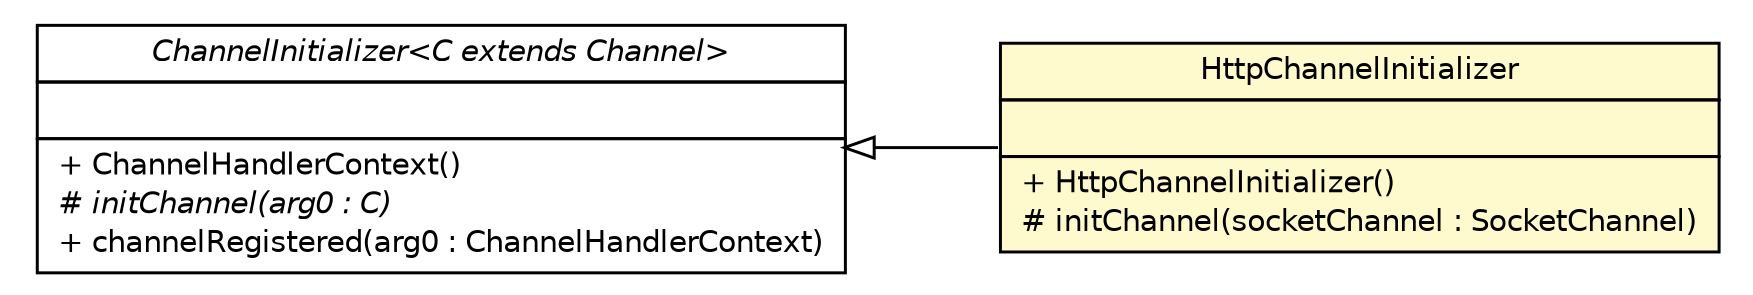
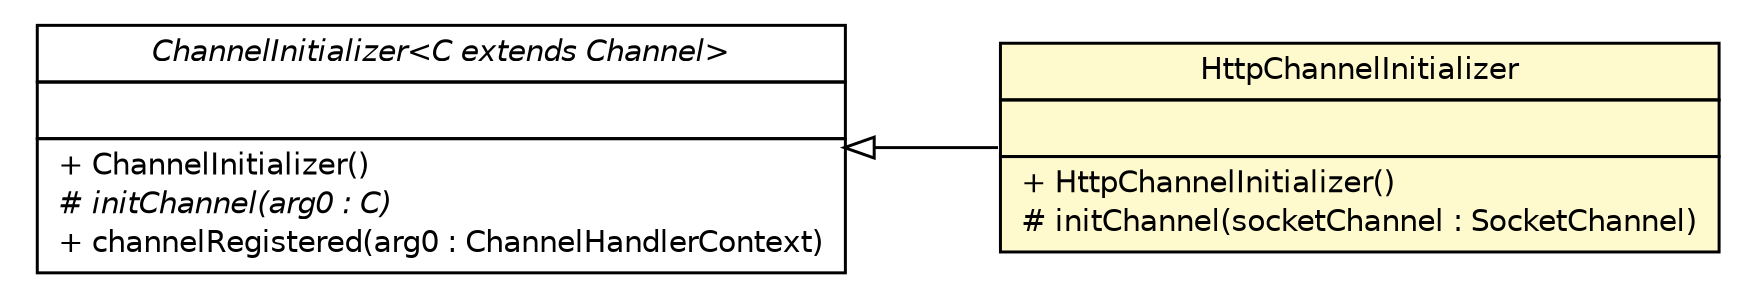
(261, 165) -> (215, 165)
